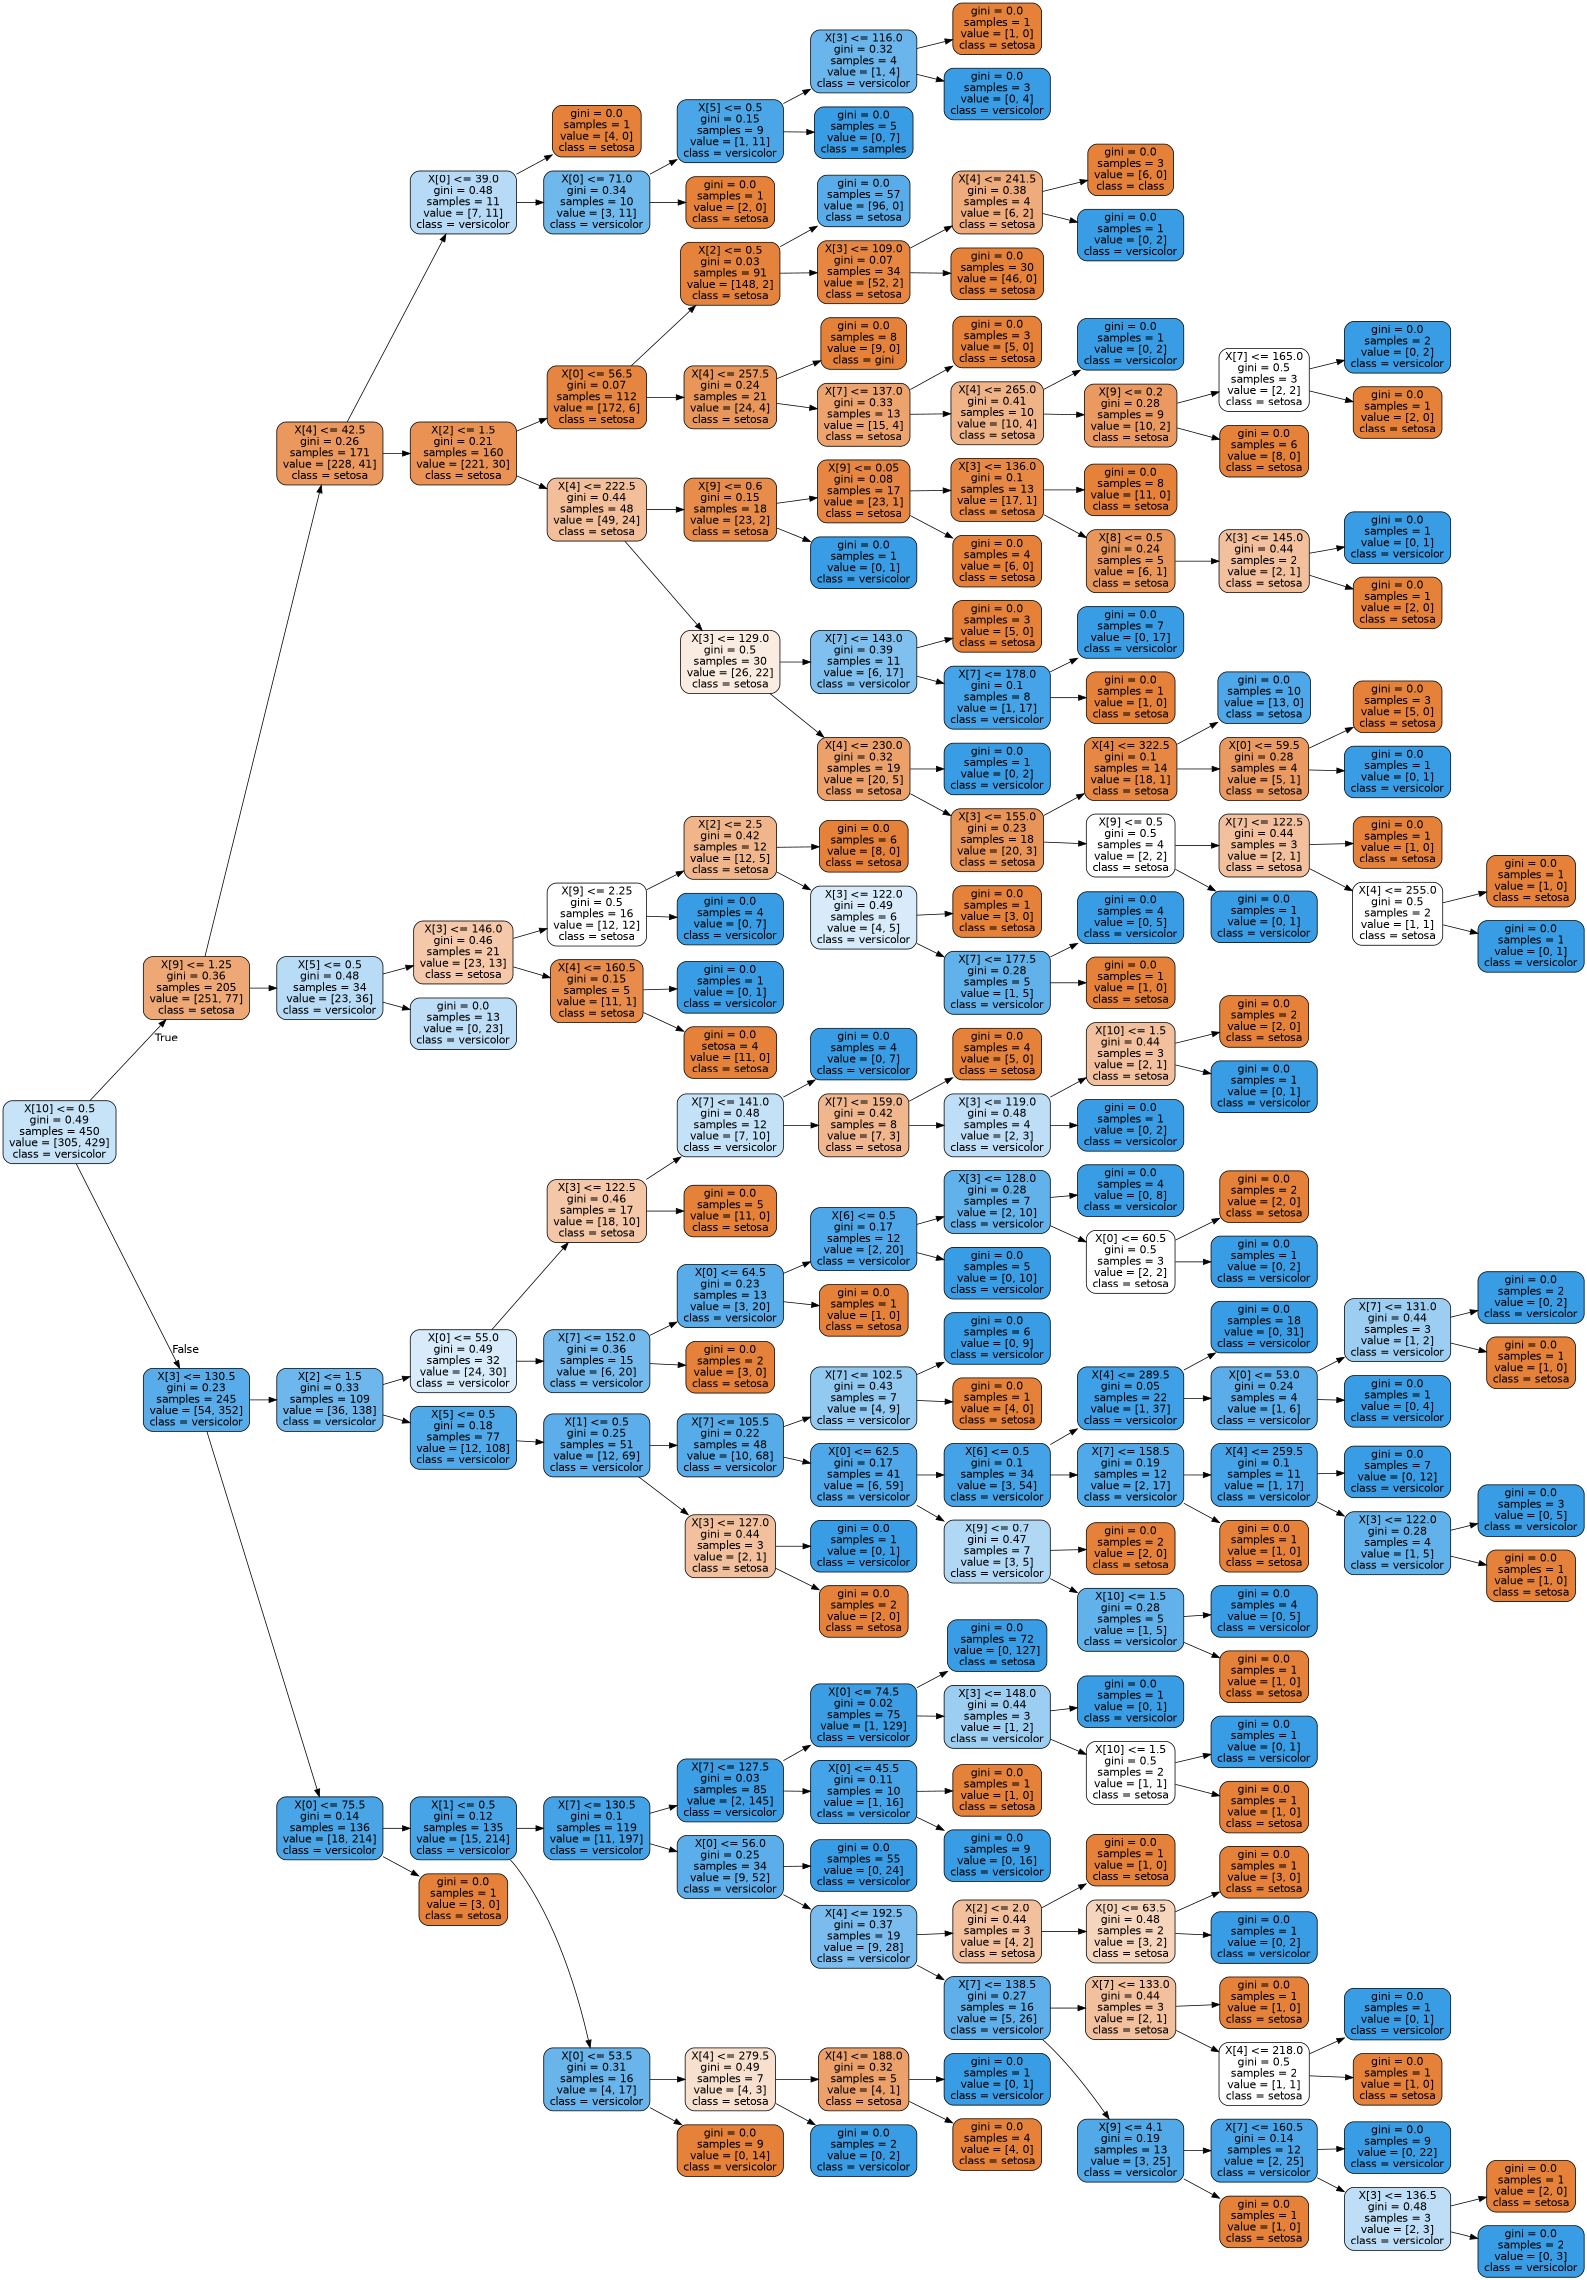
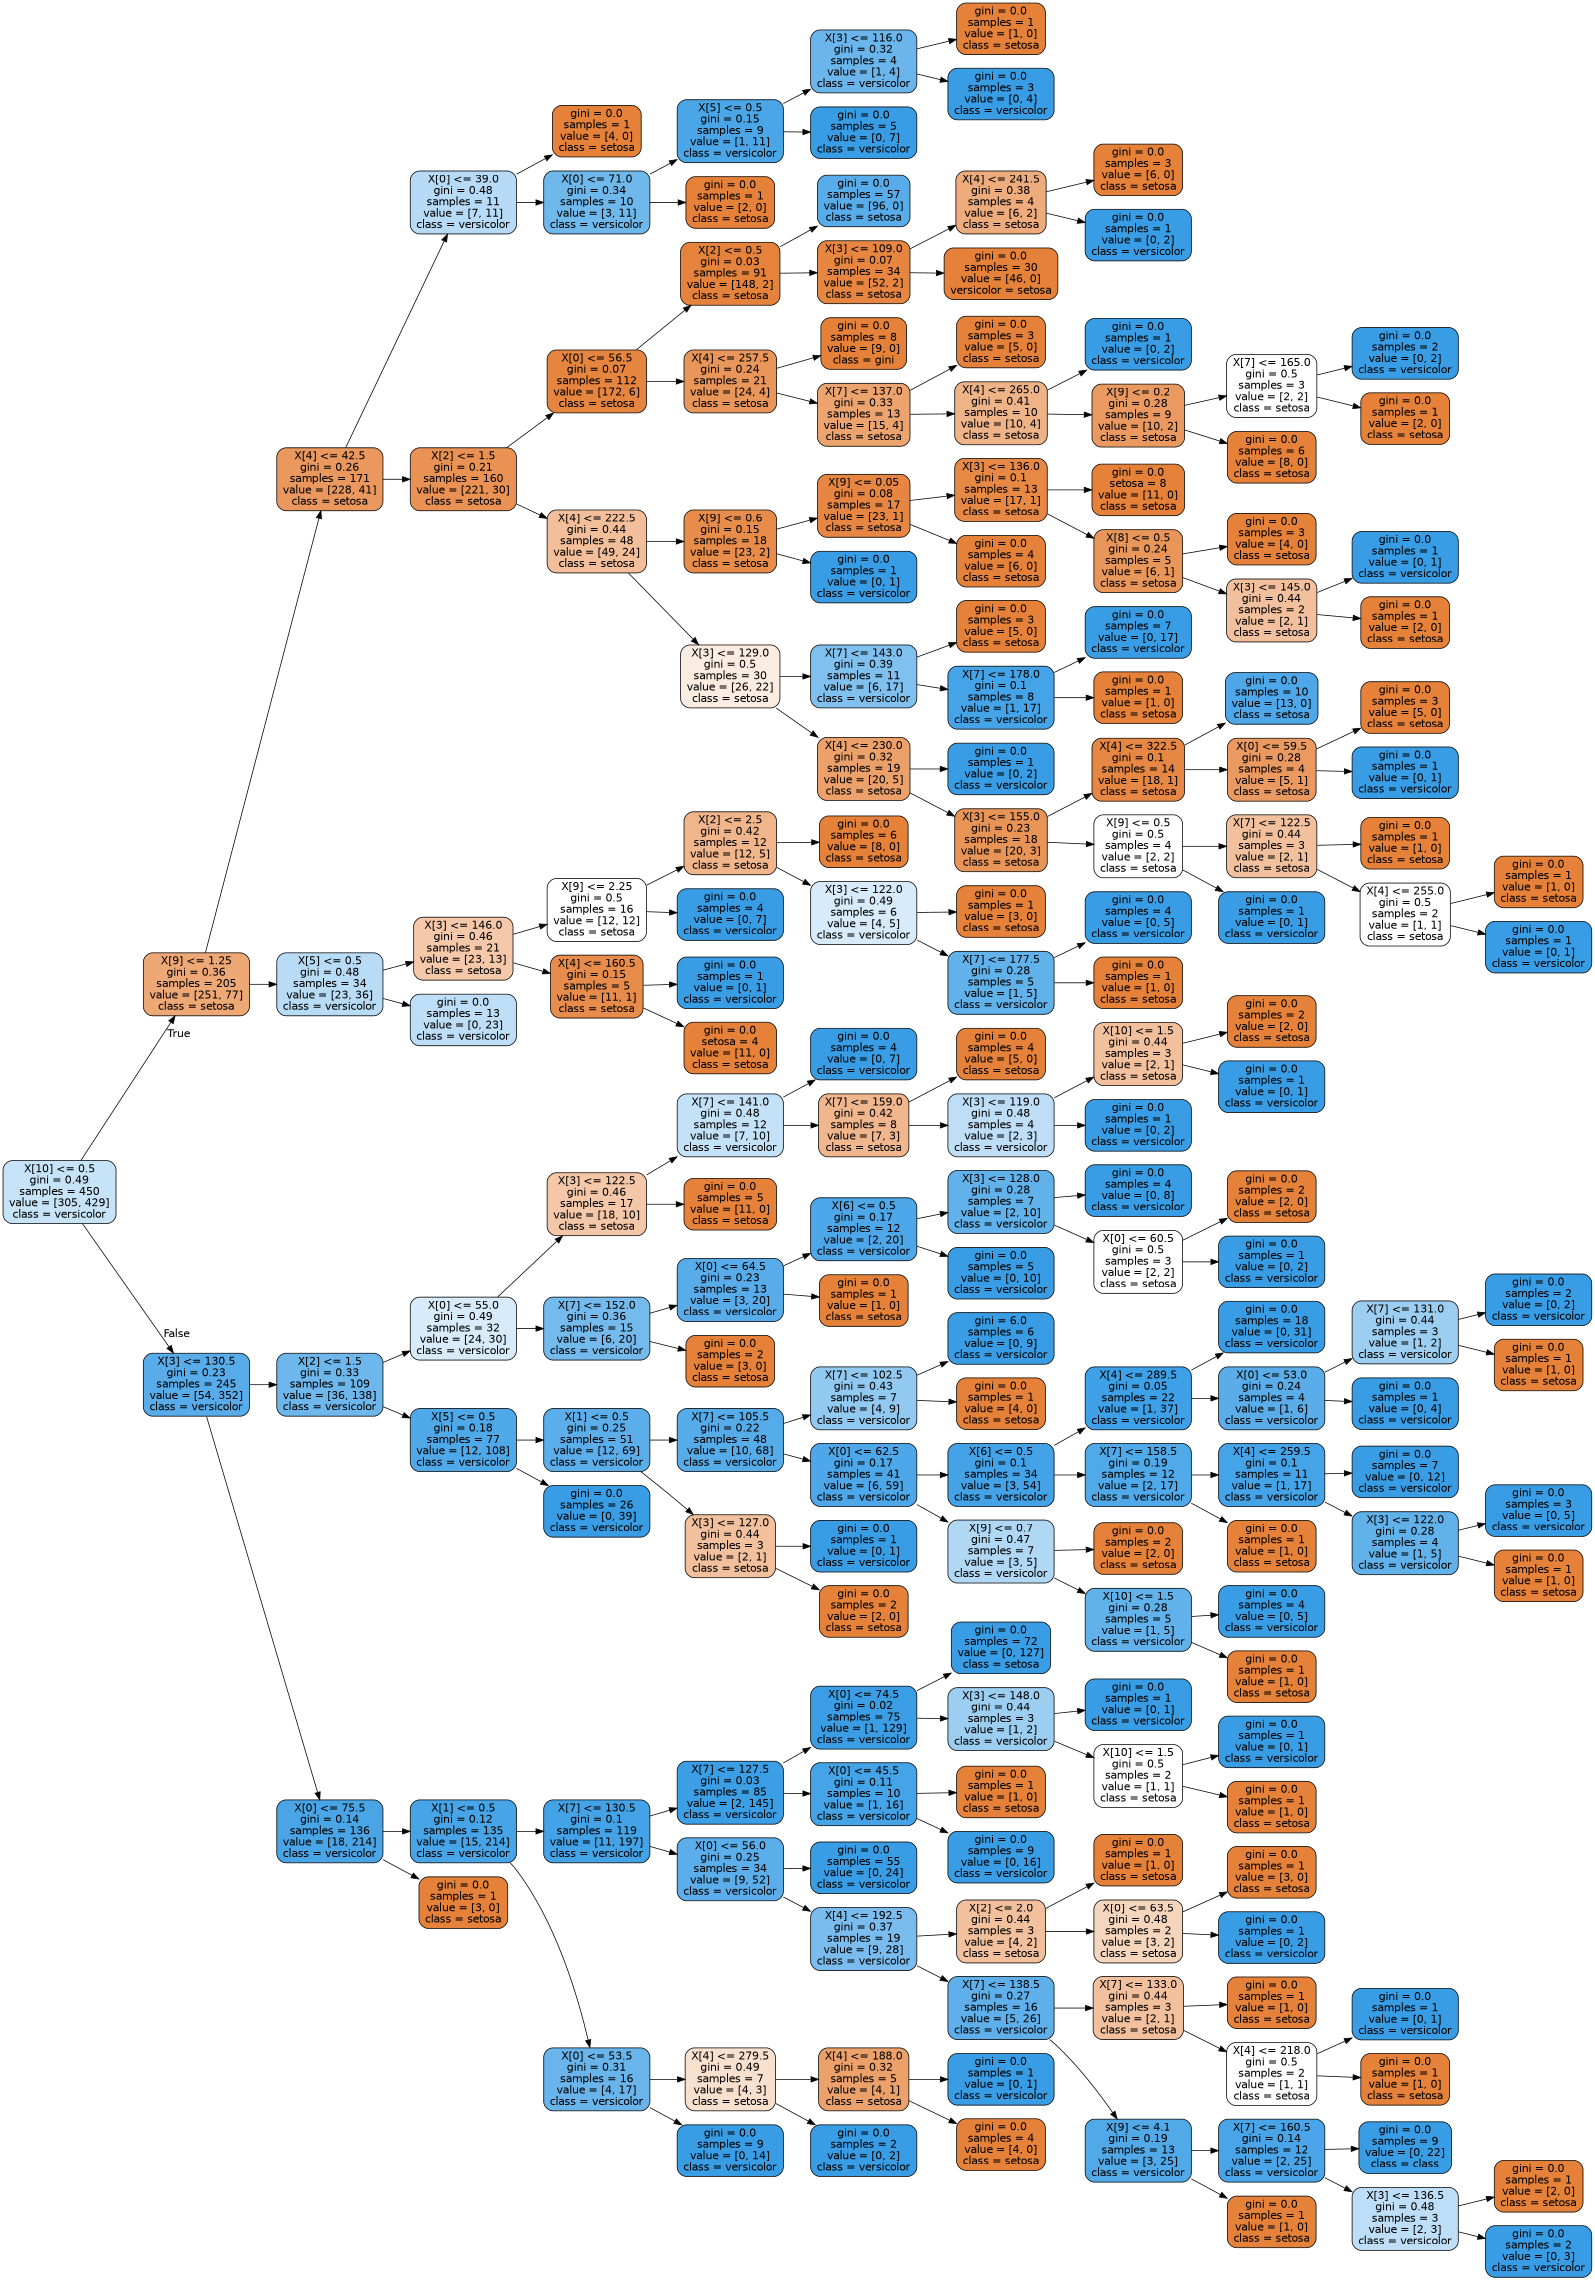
(864, 133) -> (864, 133)
(1131, 170) -> (1138, 170)
(997, 274) -> (1001, 274)
(1131, 490) -> (1138, 490)
none -> (1272, 539)
(997, 1338) -> (1001, 1338)
none -> (597, 1511)
(1398, 2148) -> (1405, 2148)
(730, 2151) -> (730, 2151)
